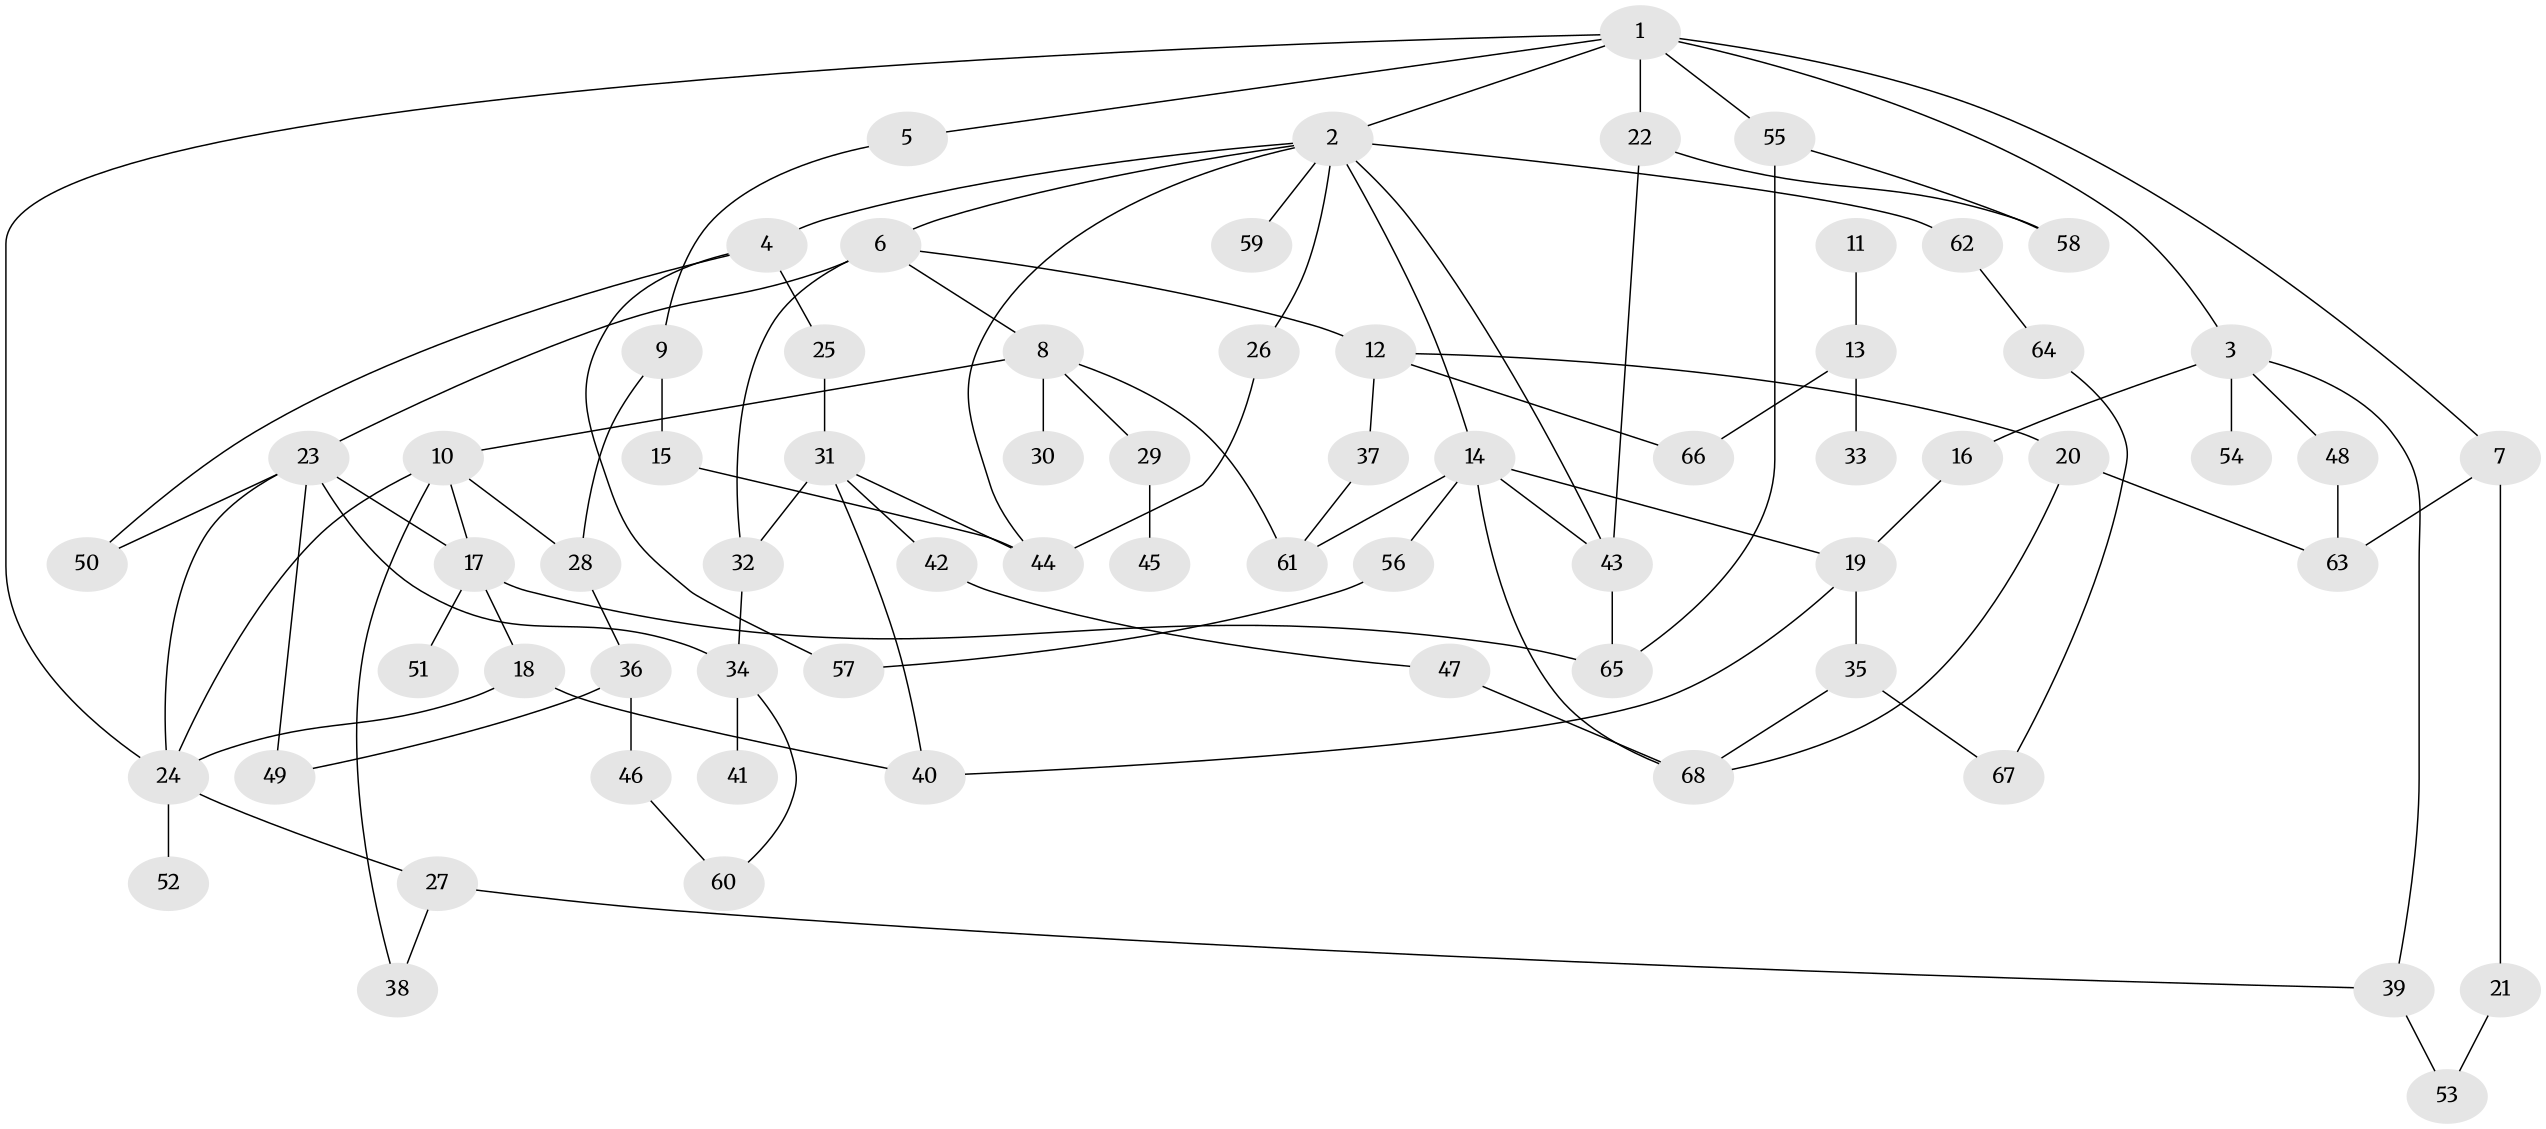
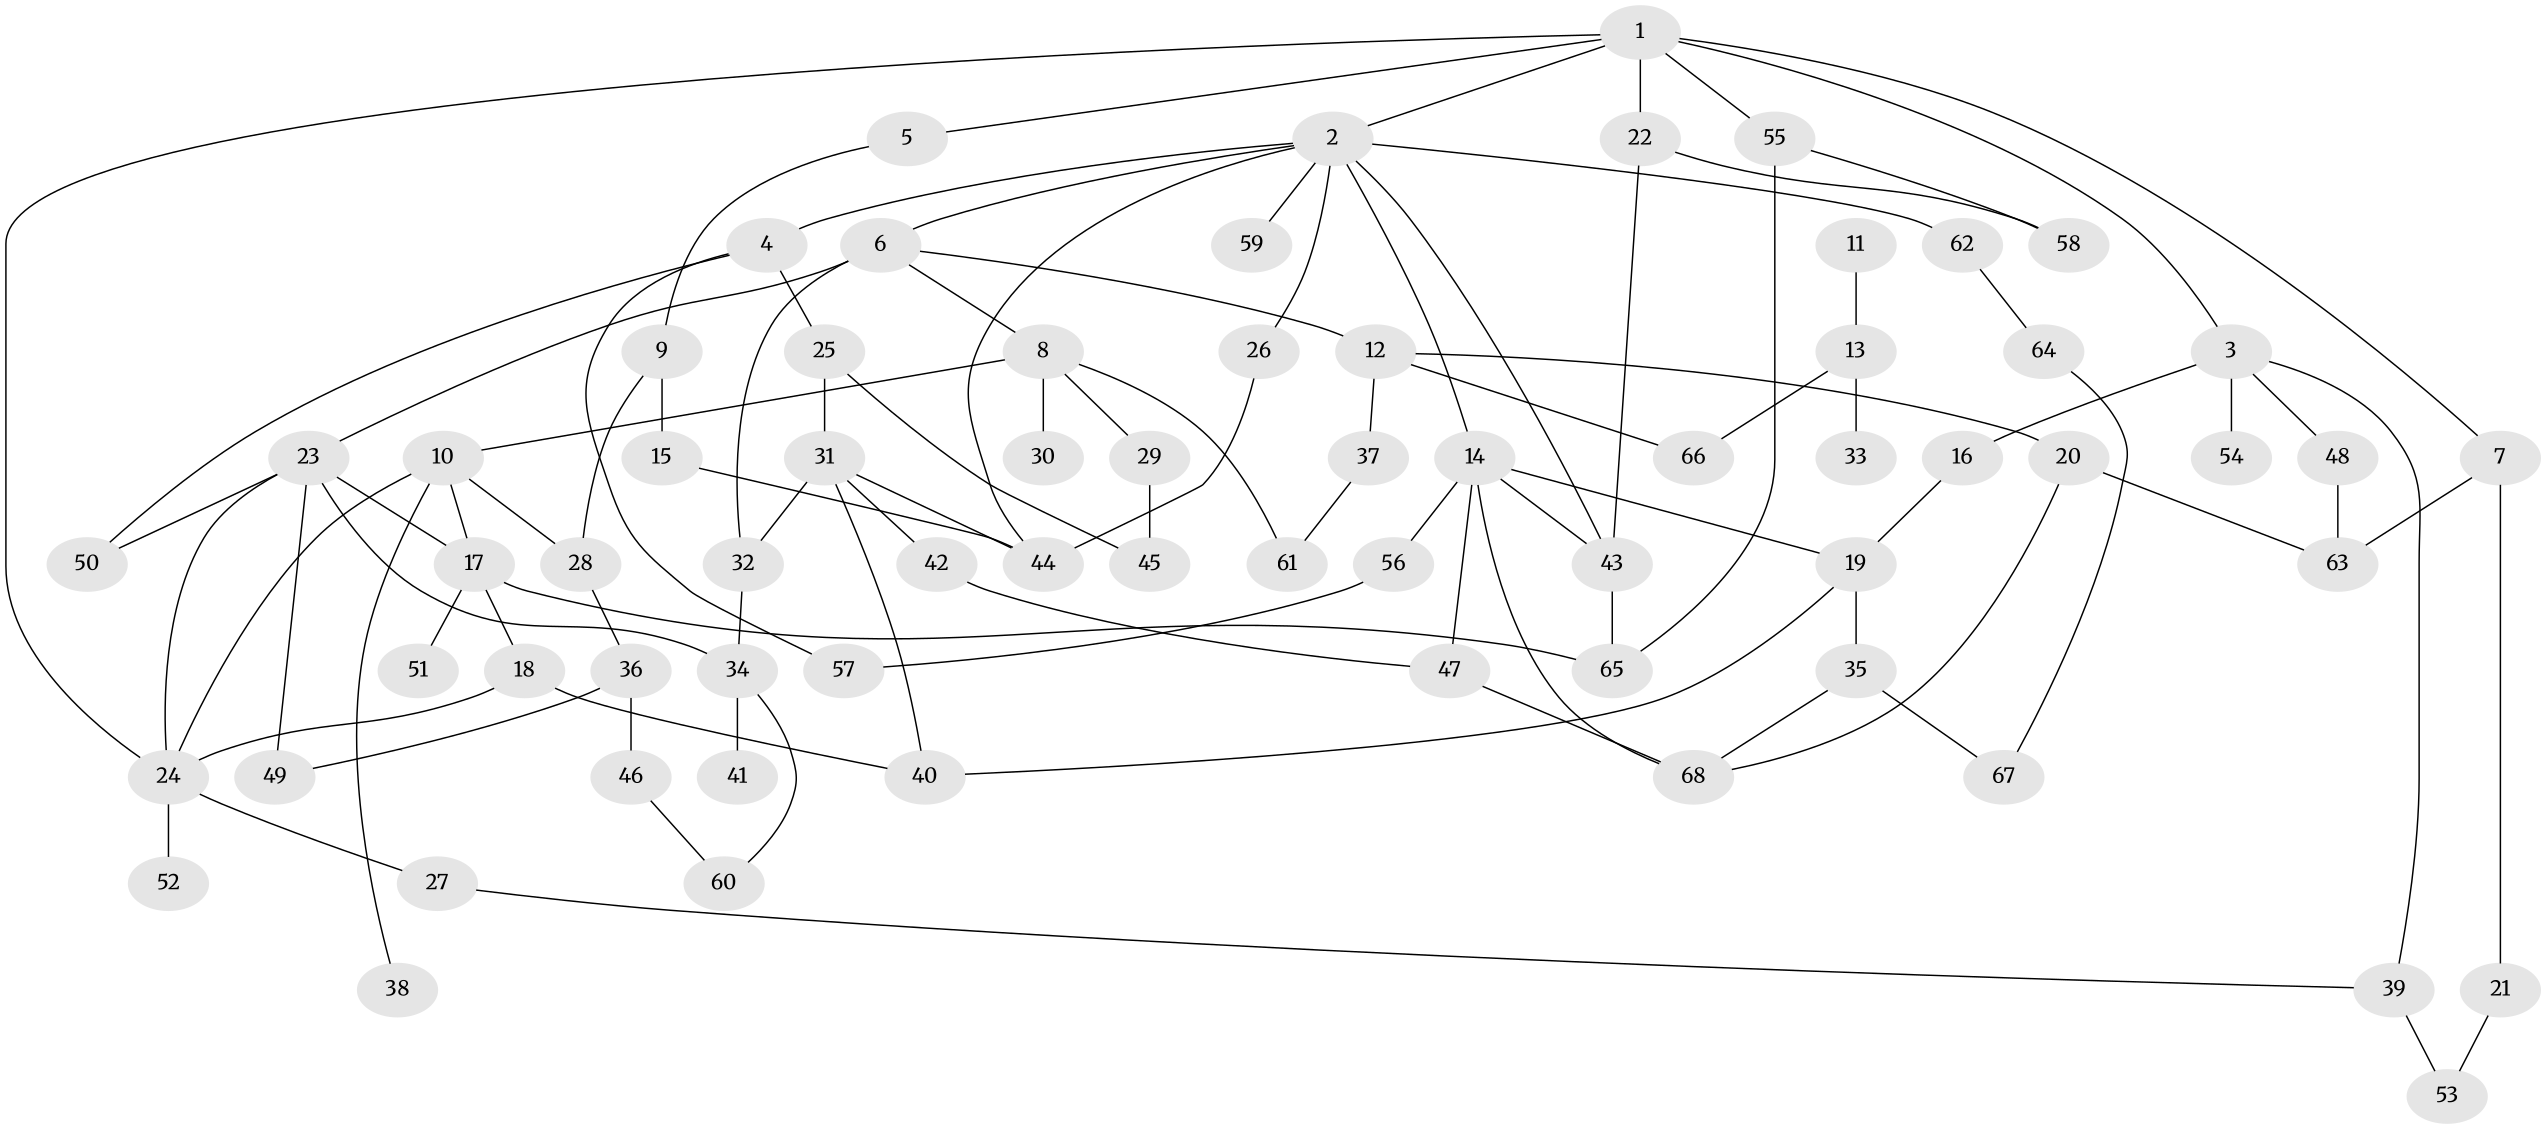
none -> (974, 474)
(1381, 511) -> (1462, 564)
(418, 937) -> none
